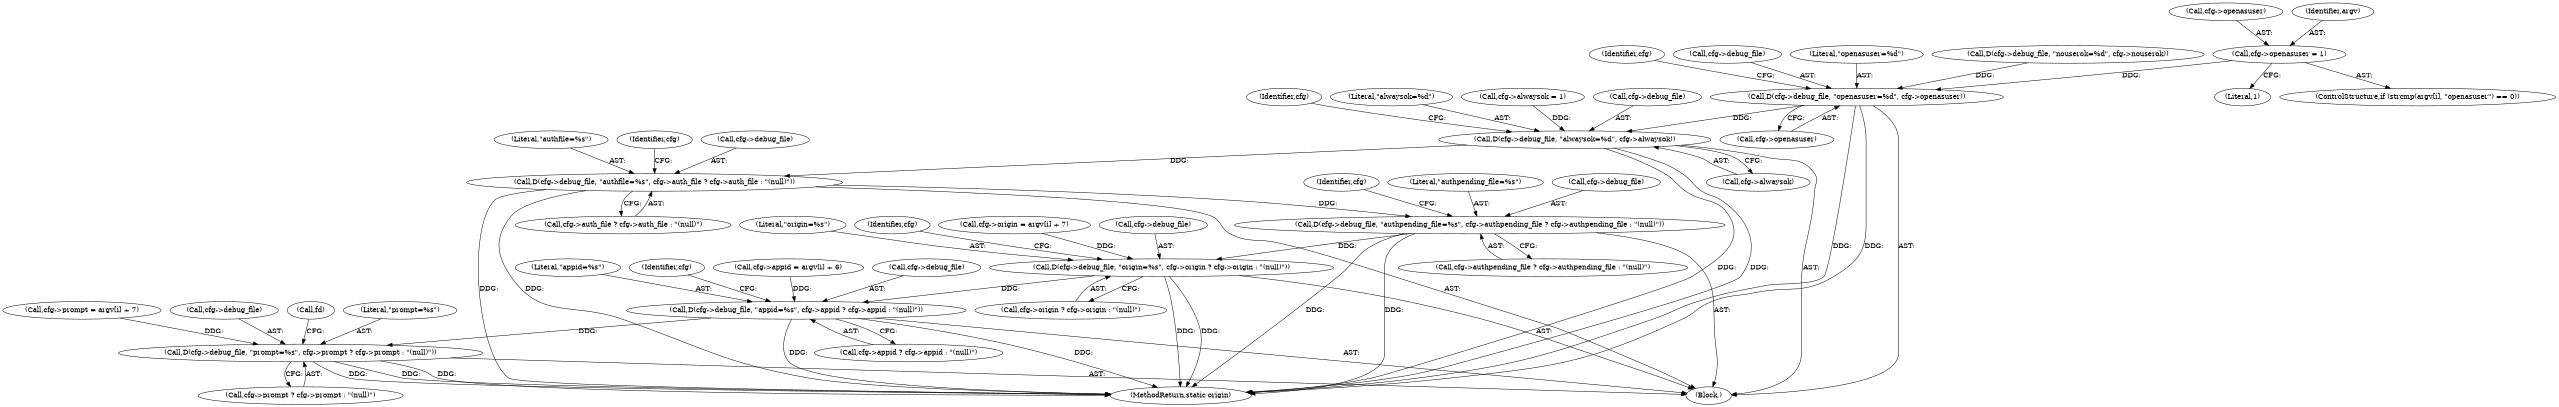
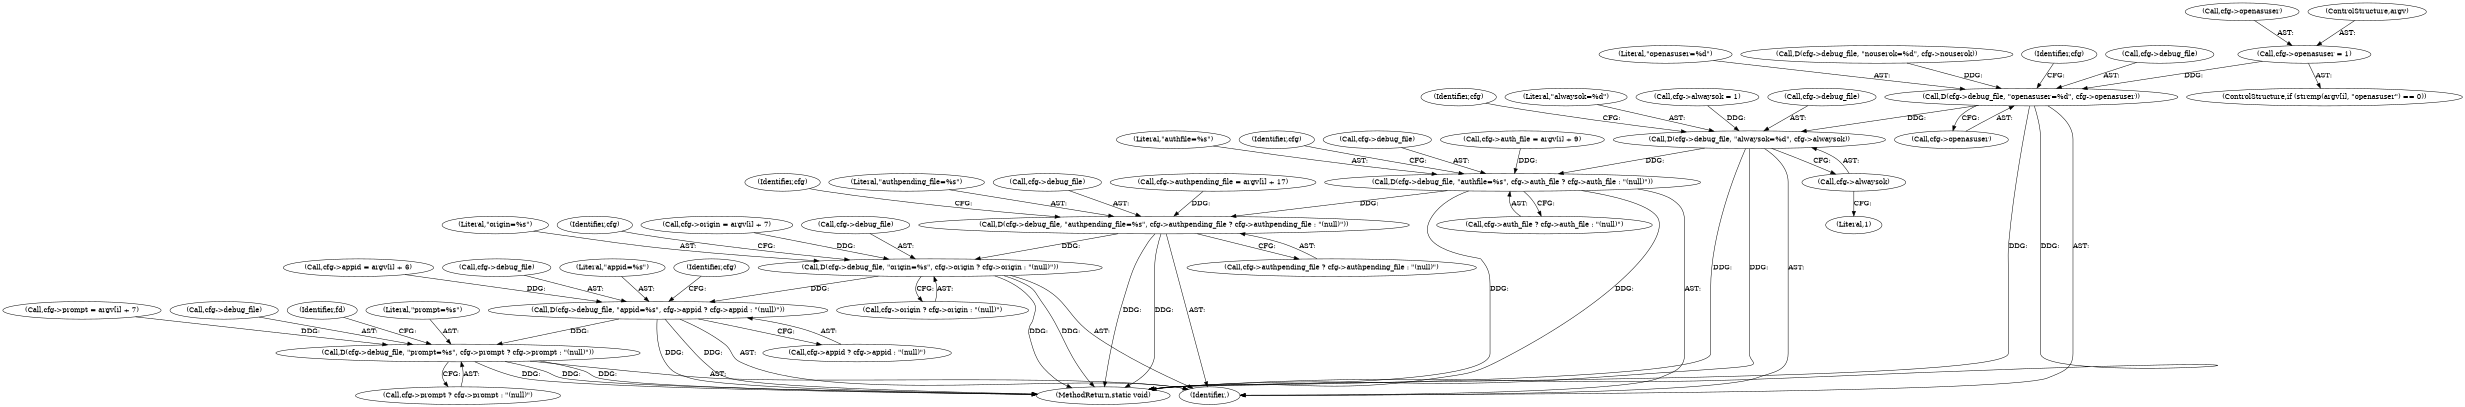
(2333, 12) -> (2367, 12)
(2263, 74) -> (1854, 201)
none -> (1522, 140)
none -> (1213, 182)
(311, 310) -> (322, 310)
(1181, 396) -> (1103, 396)
(1709, 396) -> (1210, 396)
